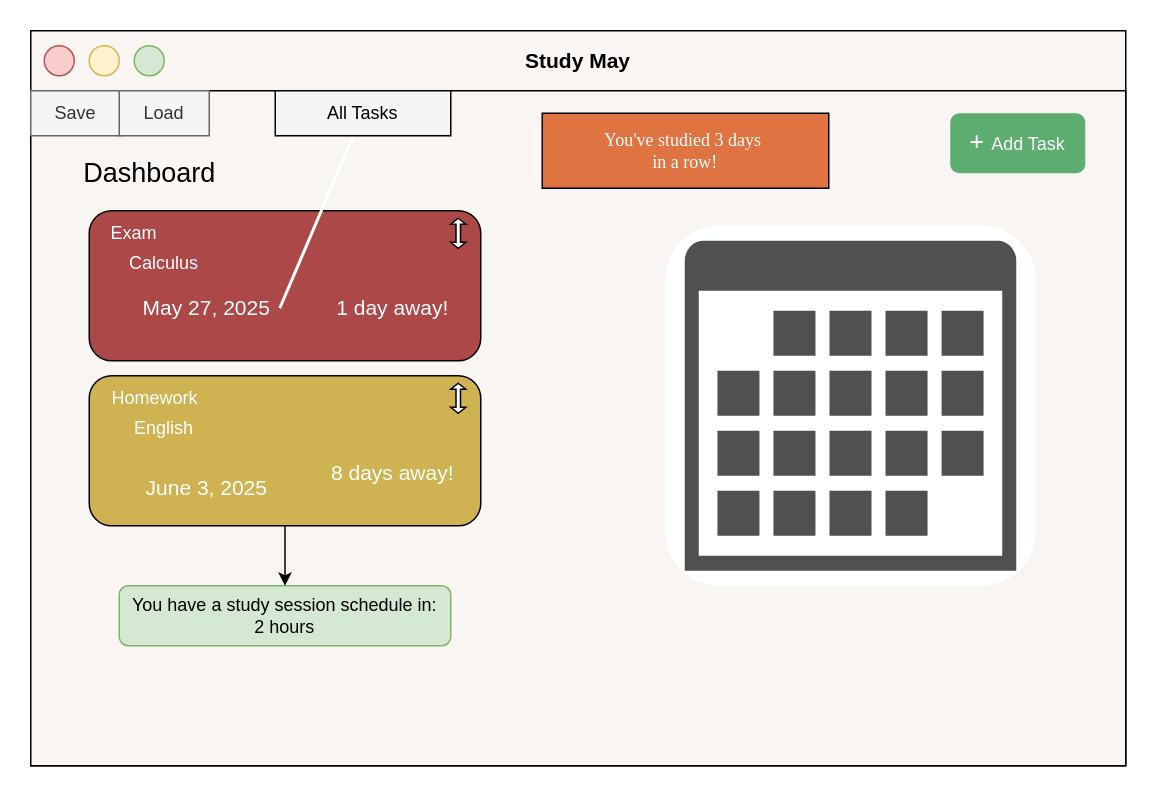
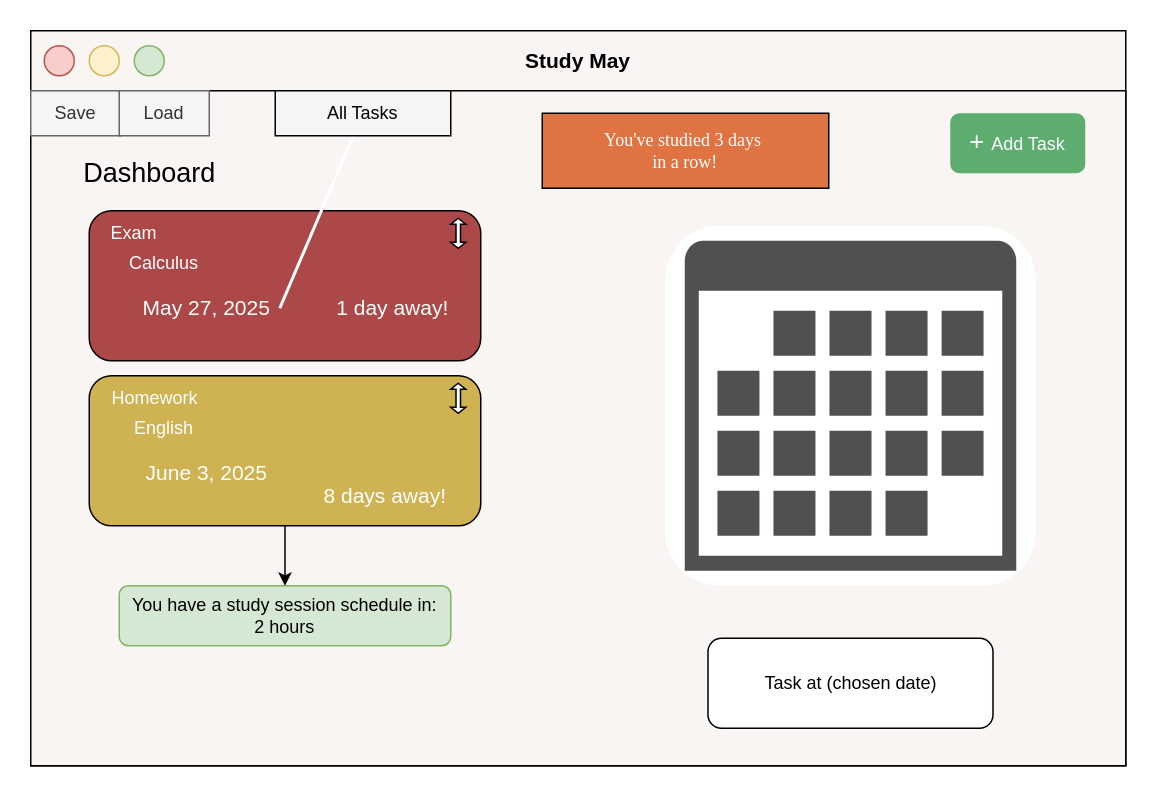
(393, 473) -> (386, 496)
(207, 488) -> (207, 473)
none -> (851, 683)
